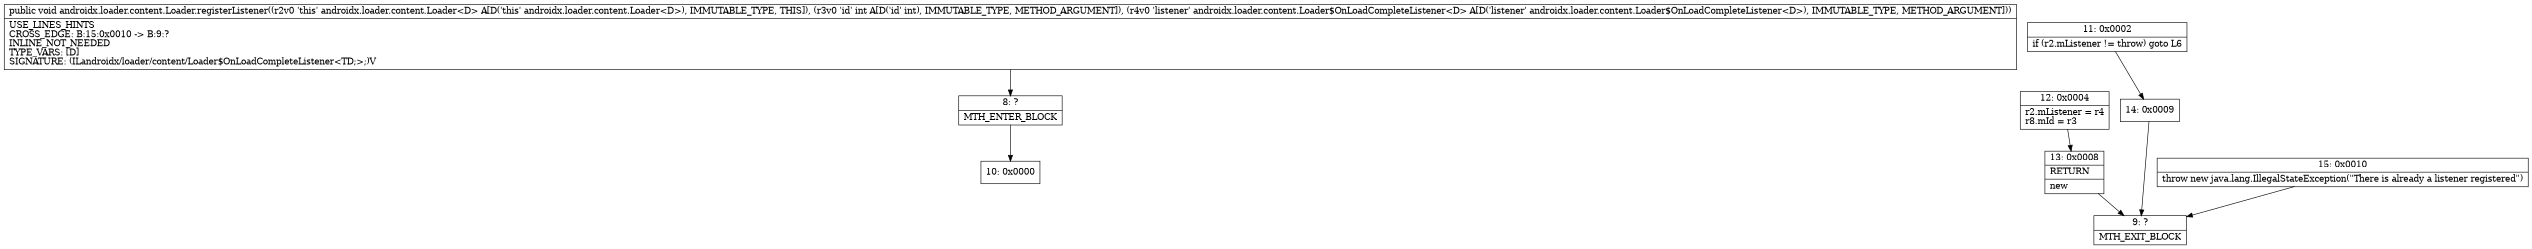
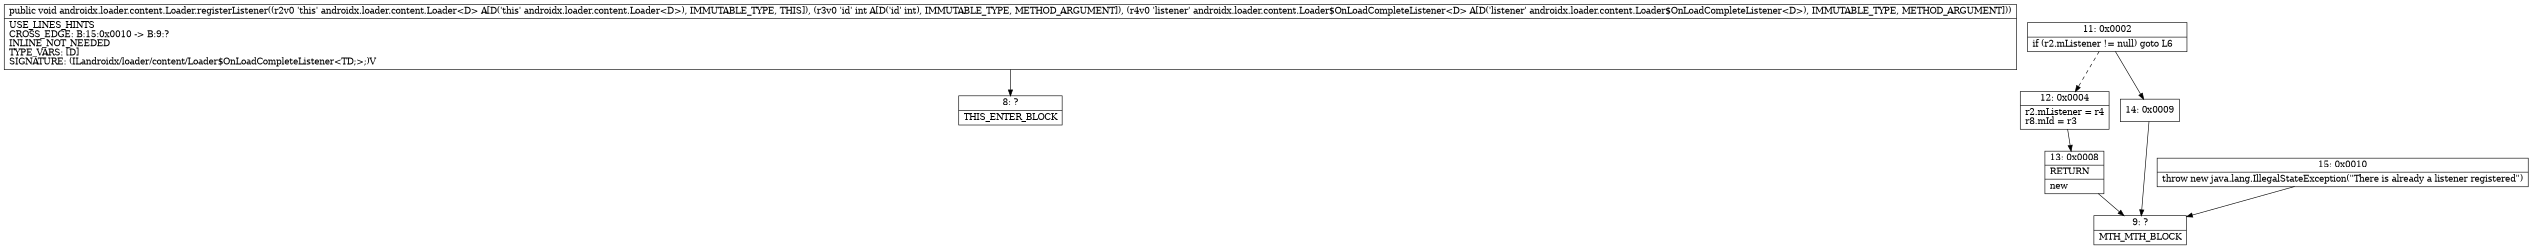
(2107, 44) -> (2103, 44)
none -> (2089, 69)
(1010, 117) -> (1010, 117)
(1010, 172) -> none
(2140, 237) -> (2140, 237)
